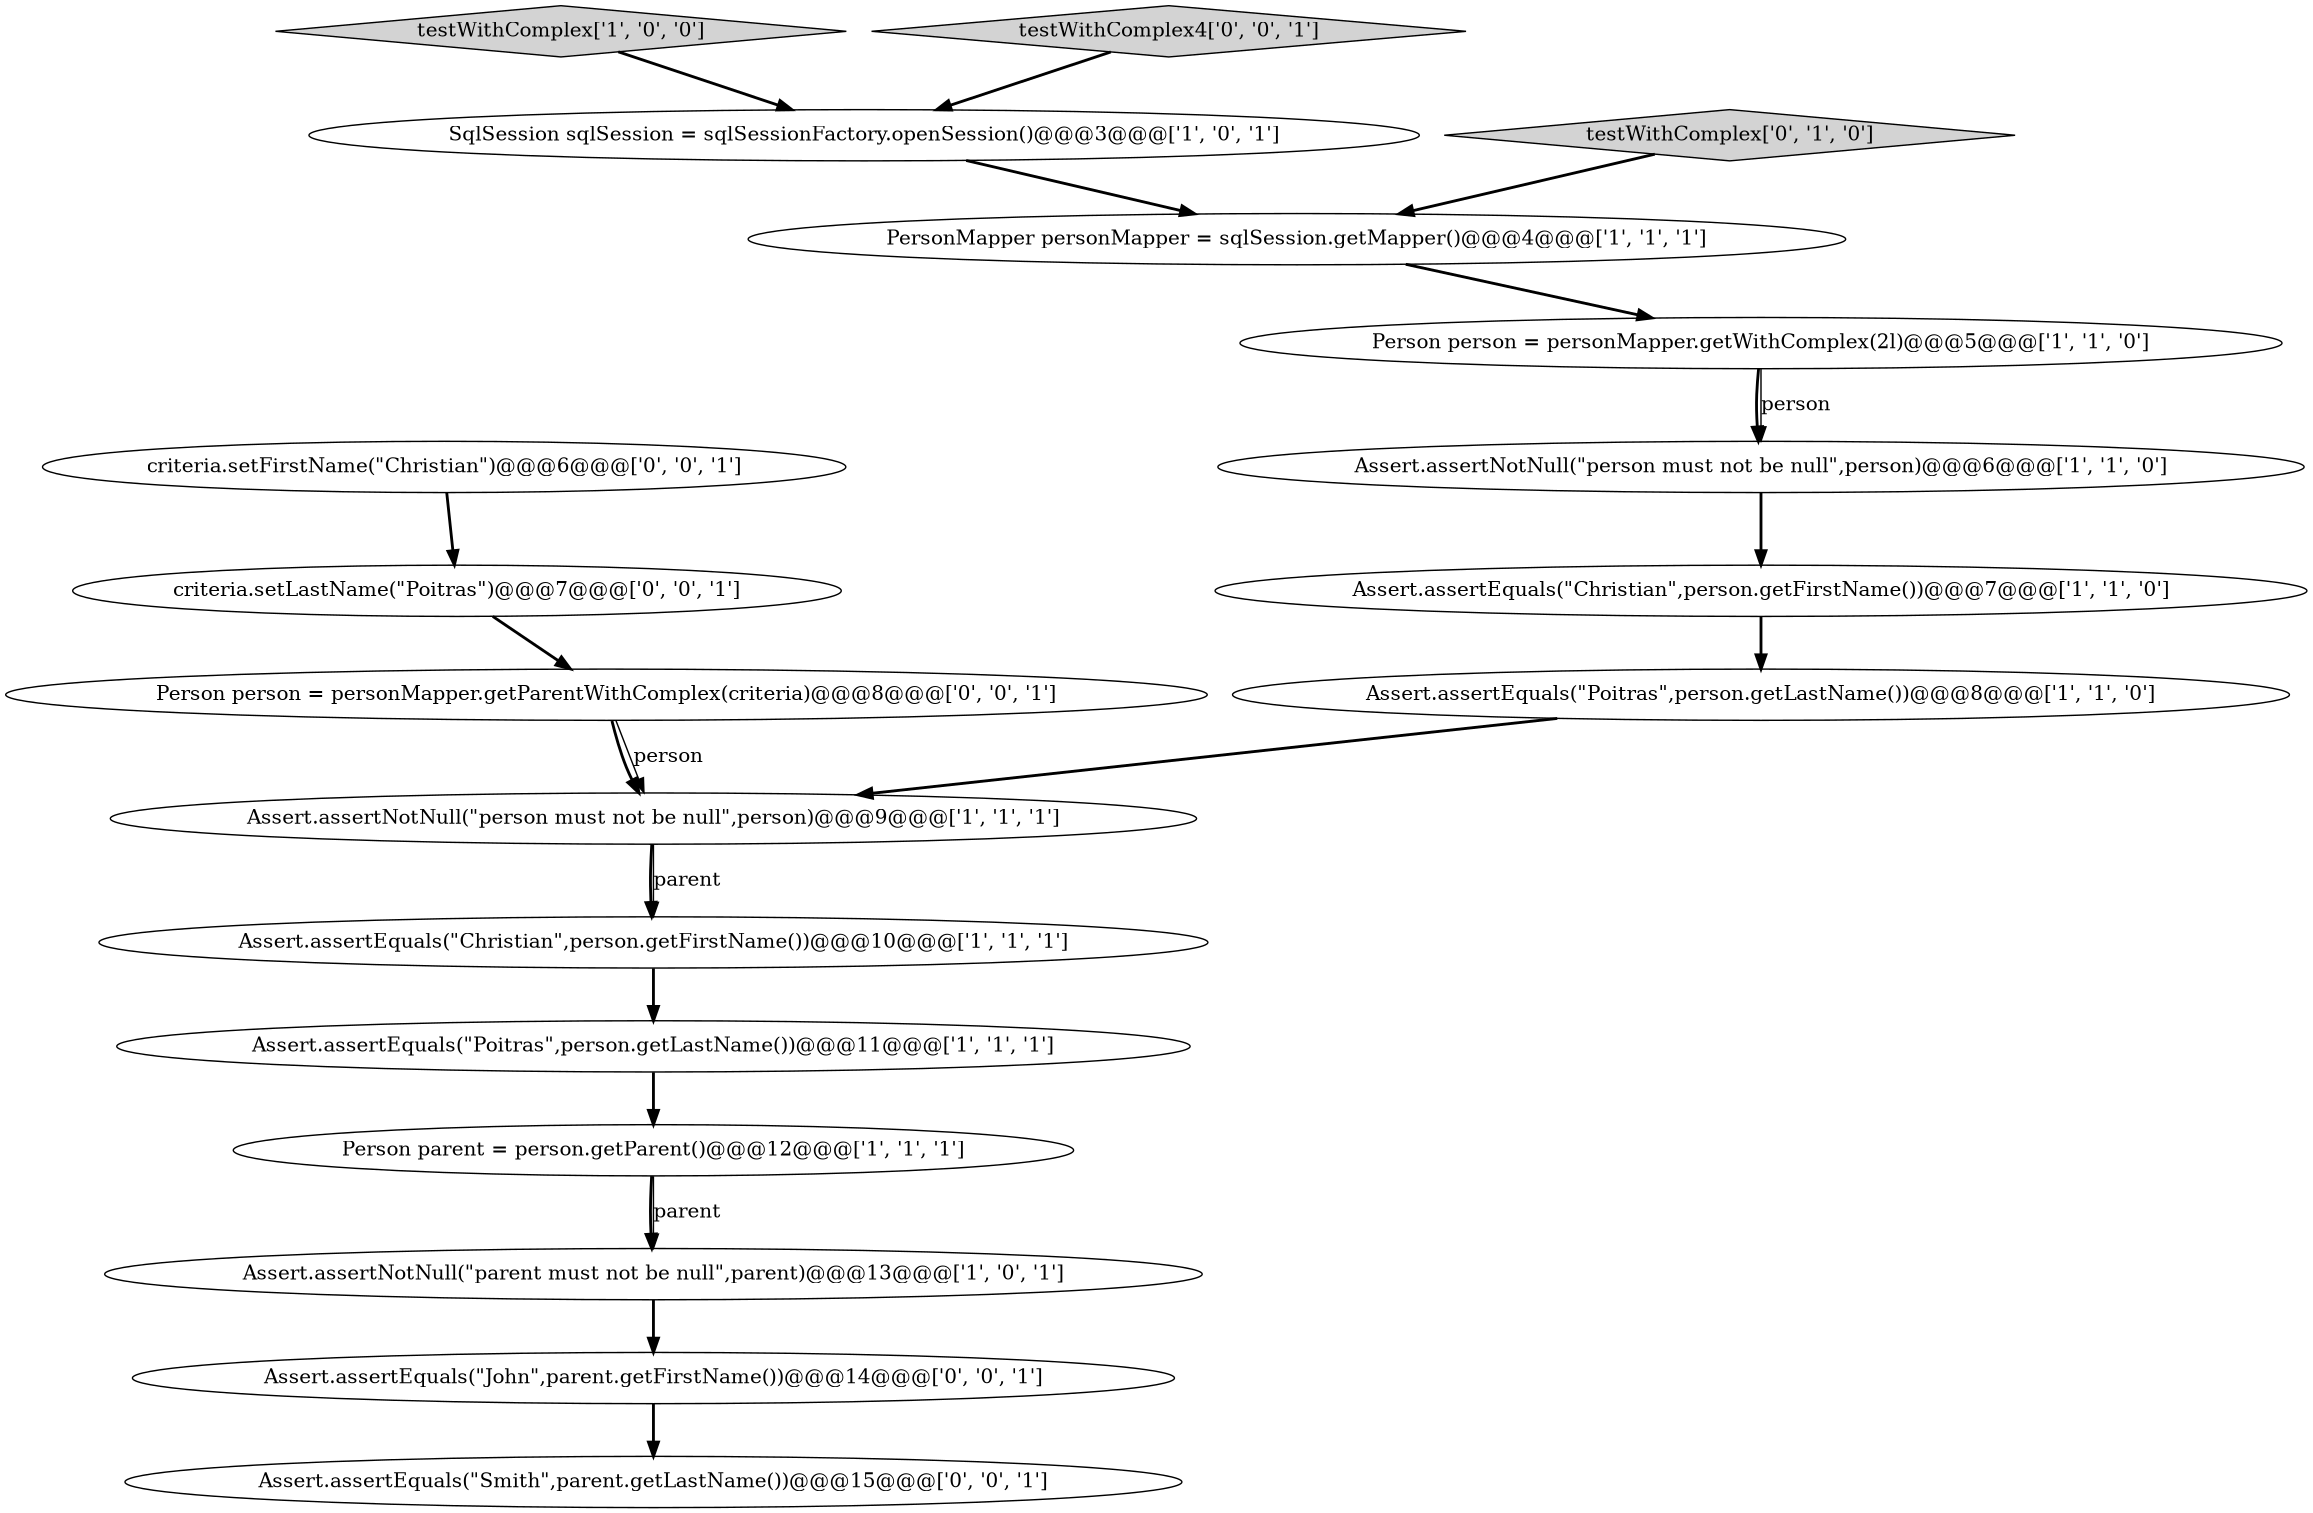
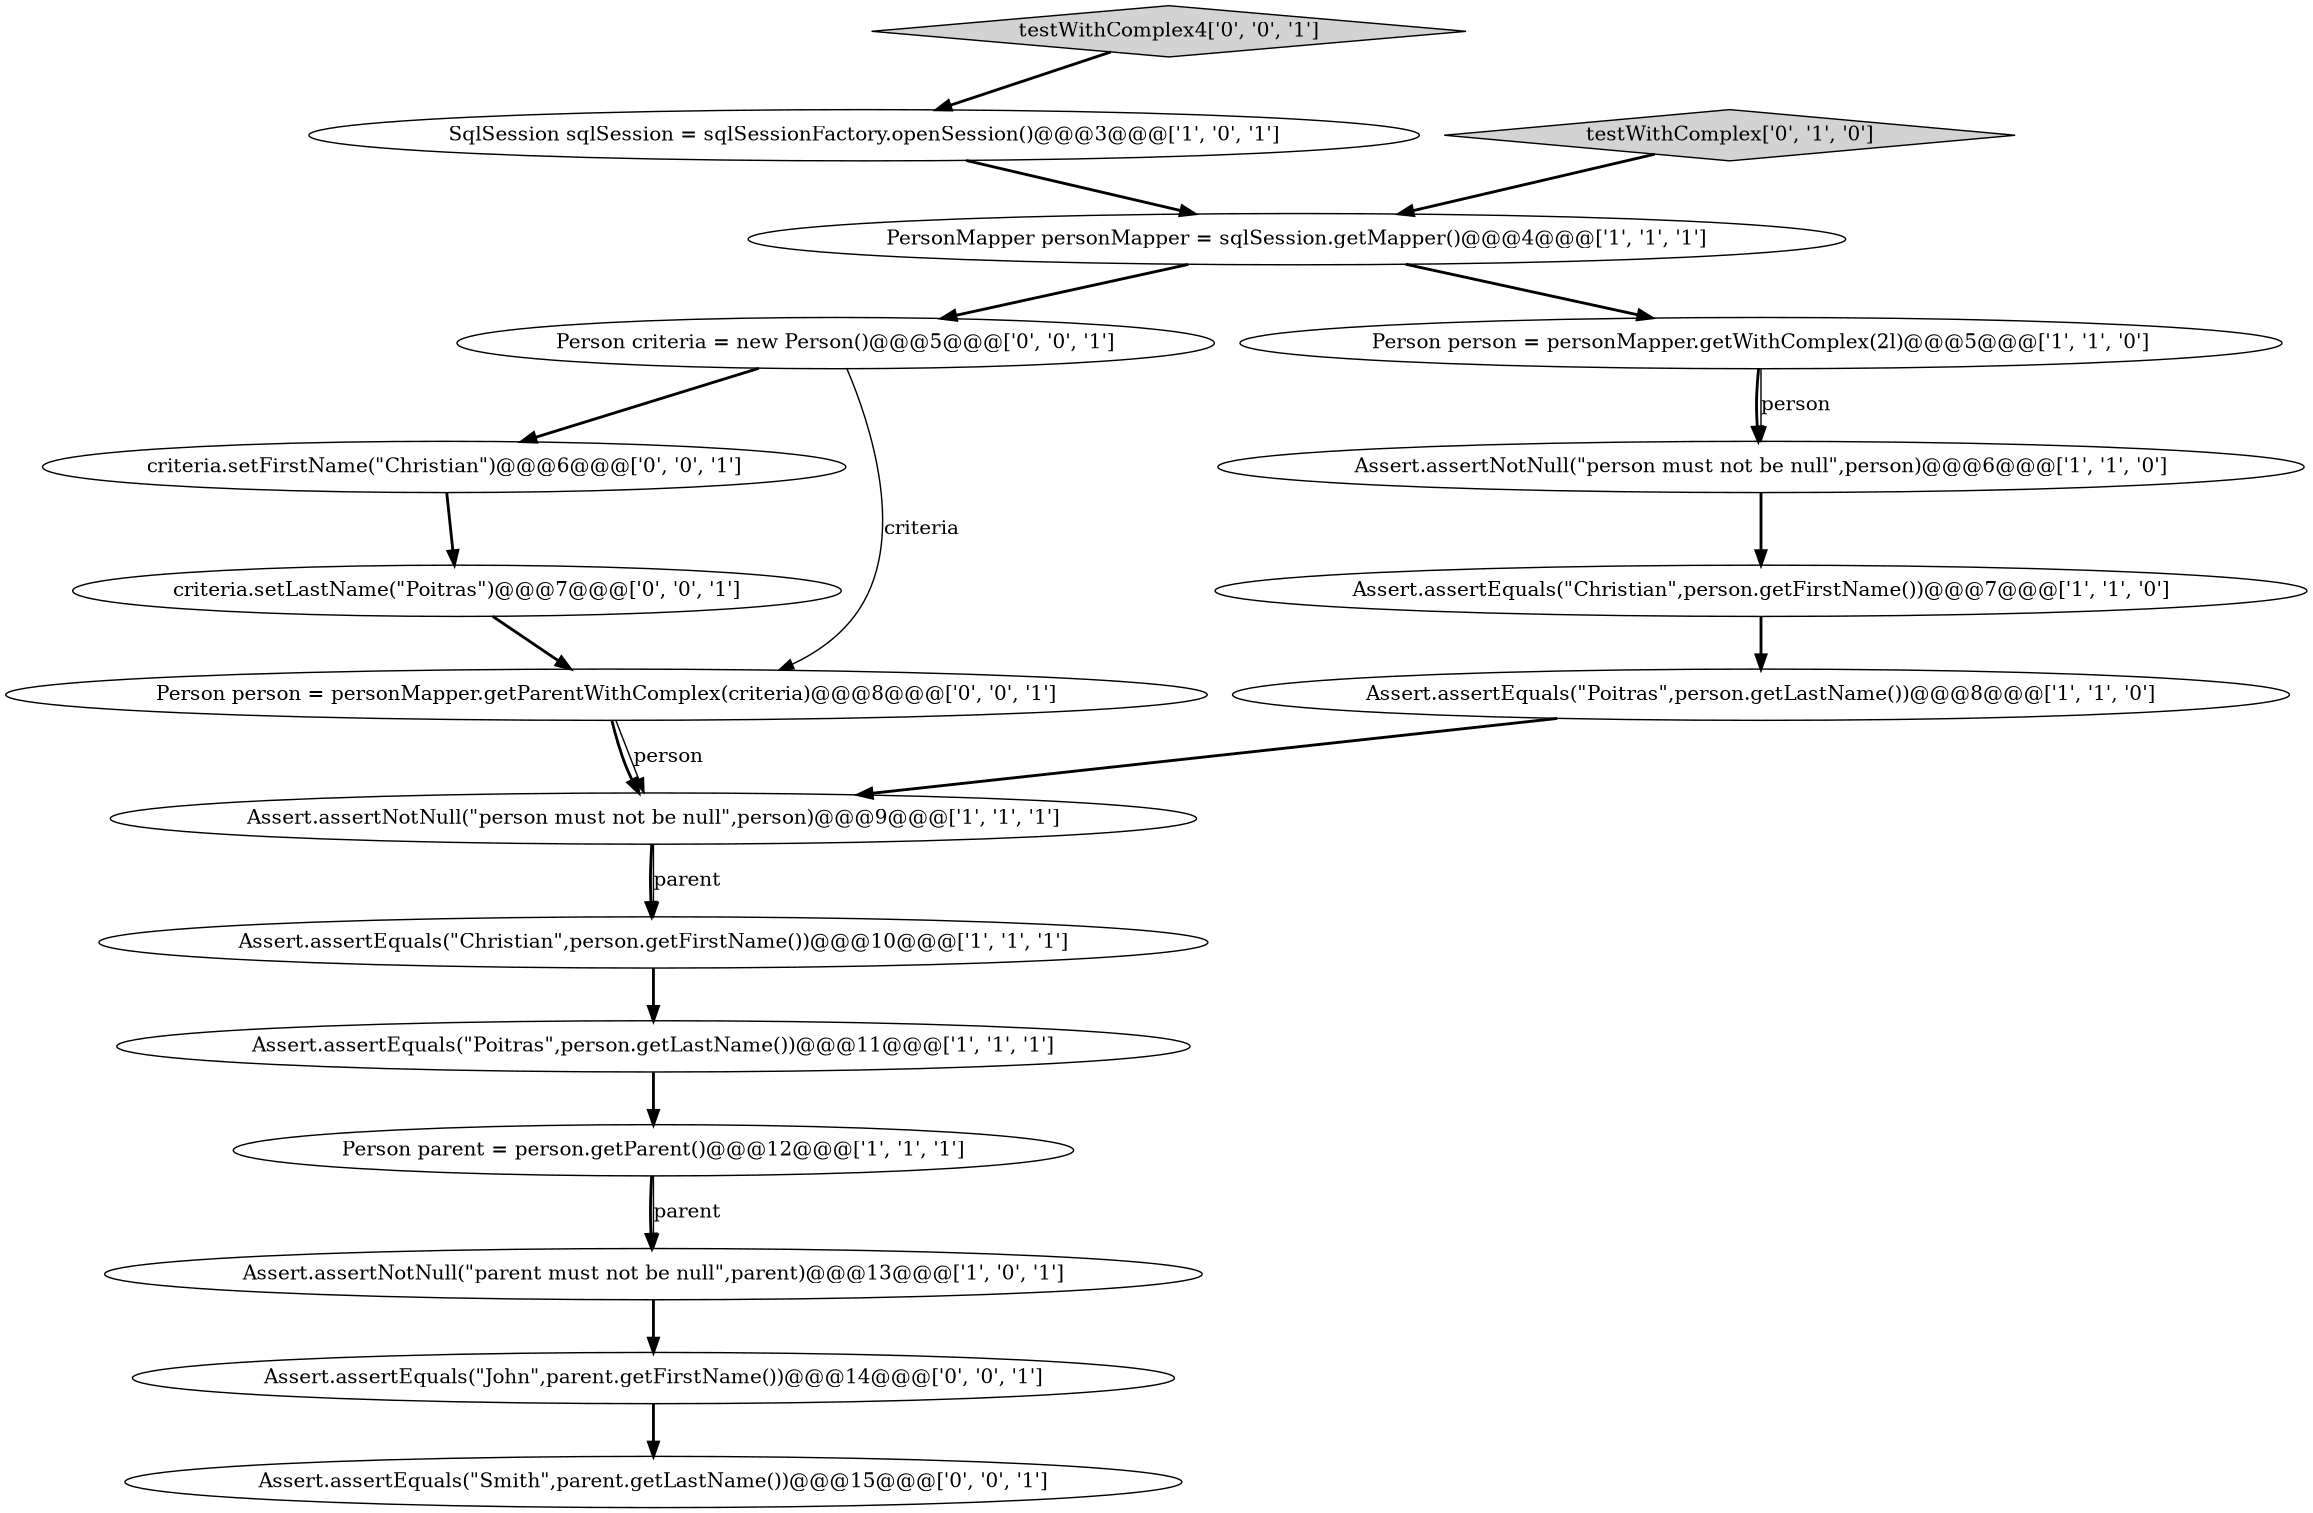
(561, 31) -> none
none -> (836, 343)
